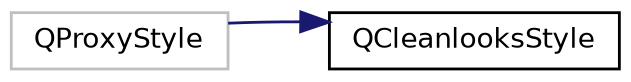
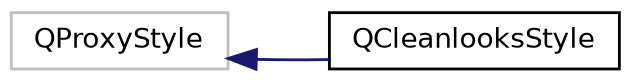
(264, 22) -> (293, 60)
